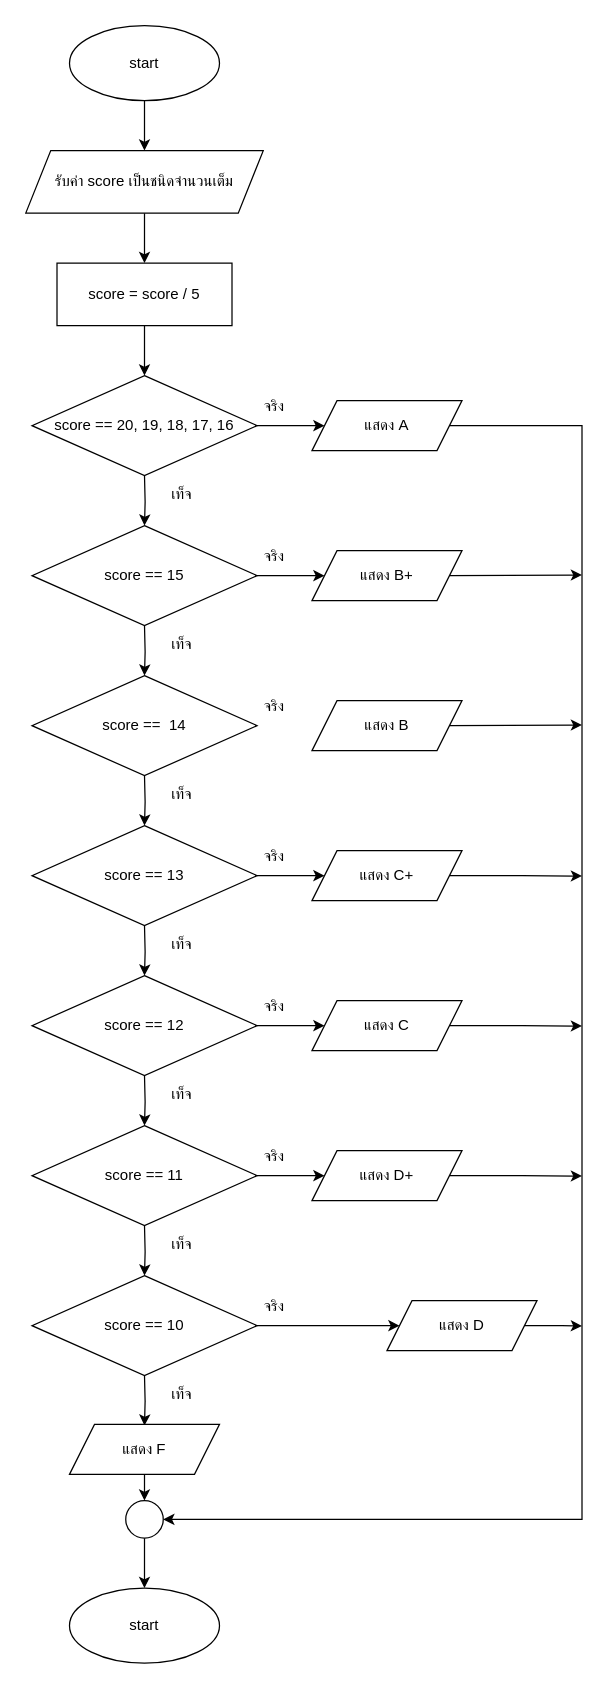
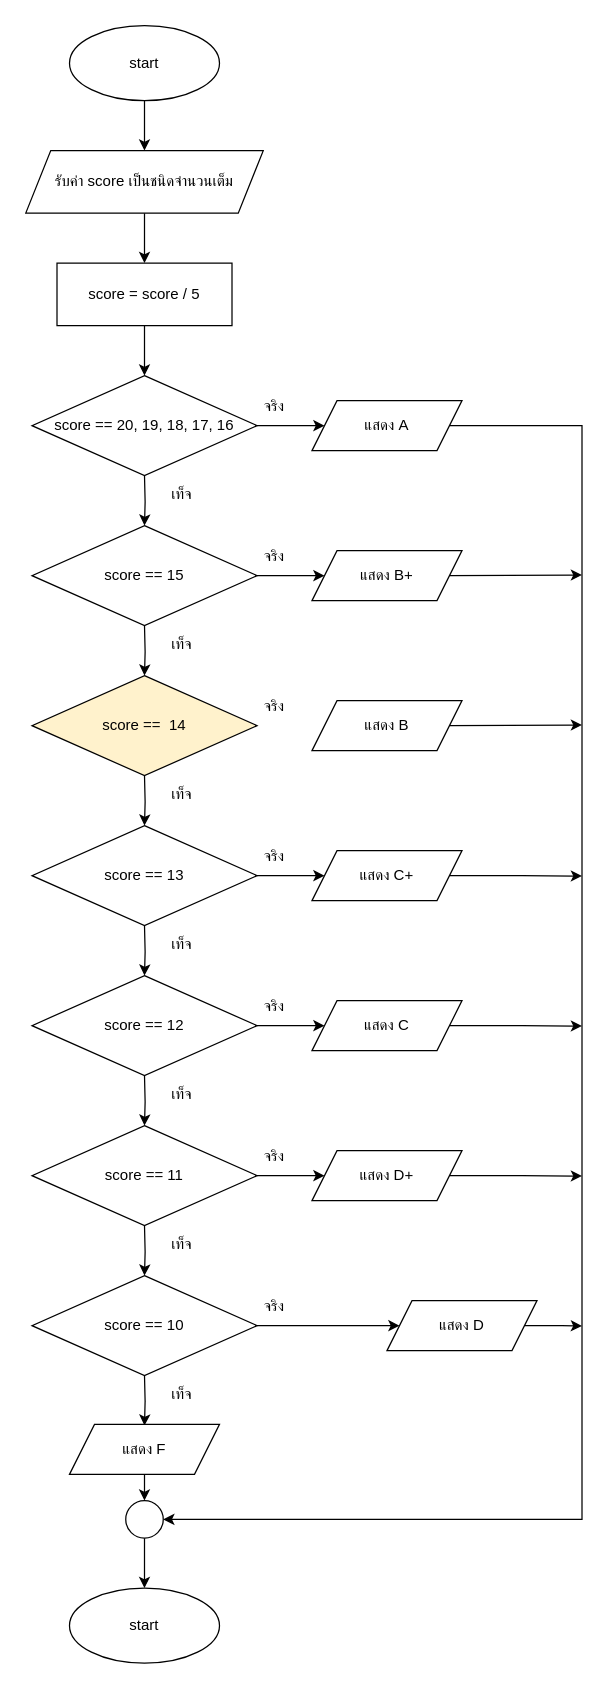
(144, 726) -> (144, 726)
